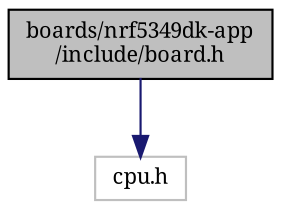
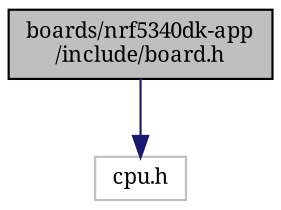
(141, 44) -> (141, 44)
